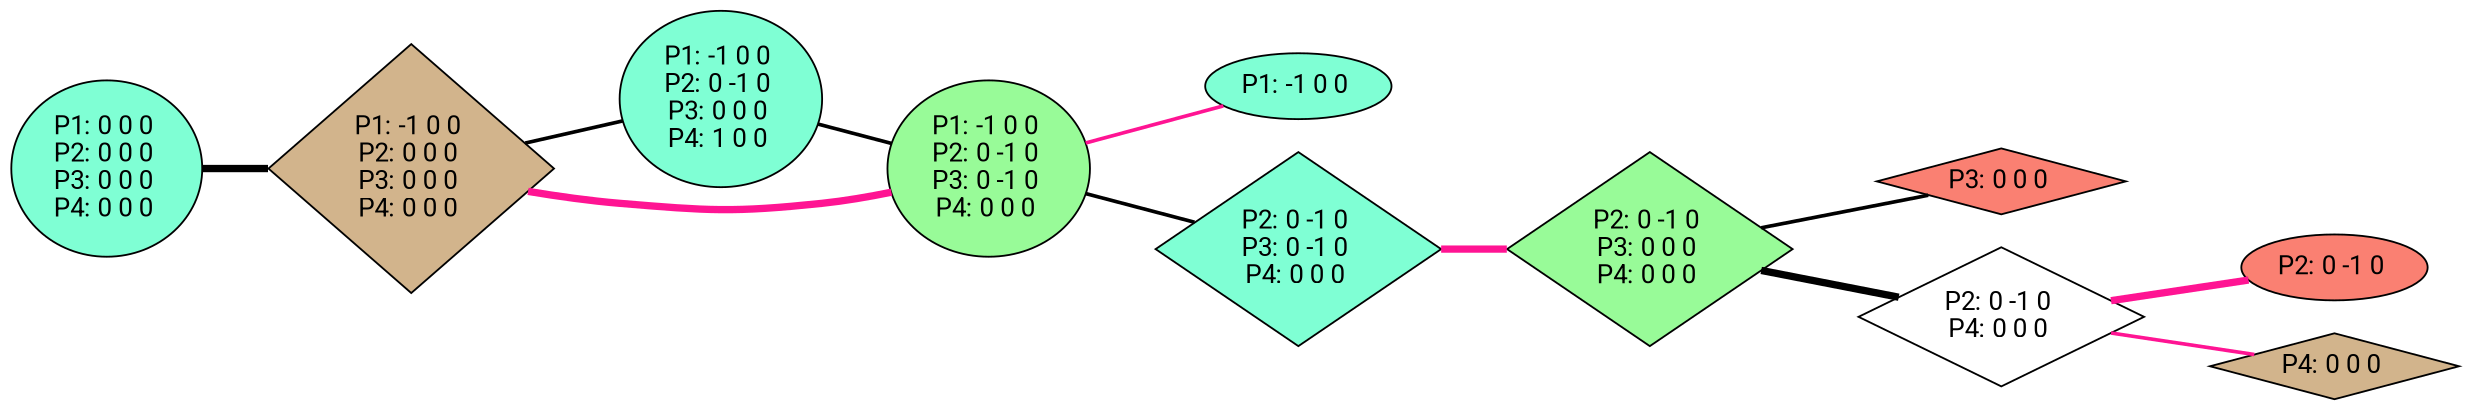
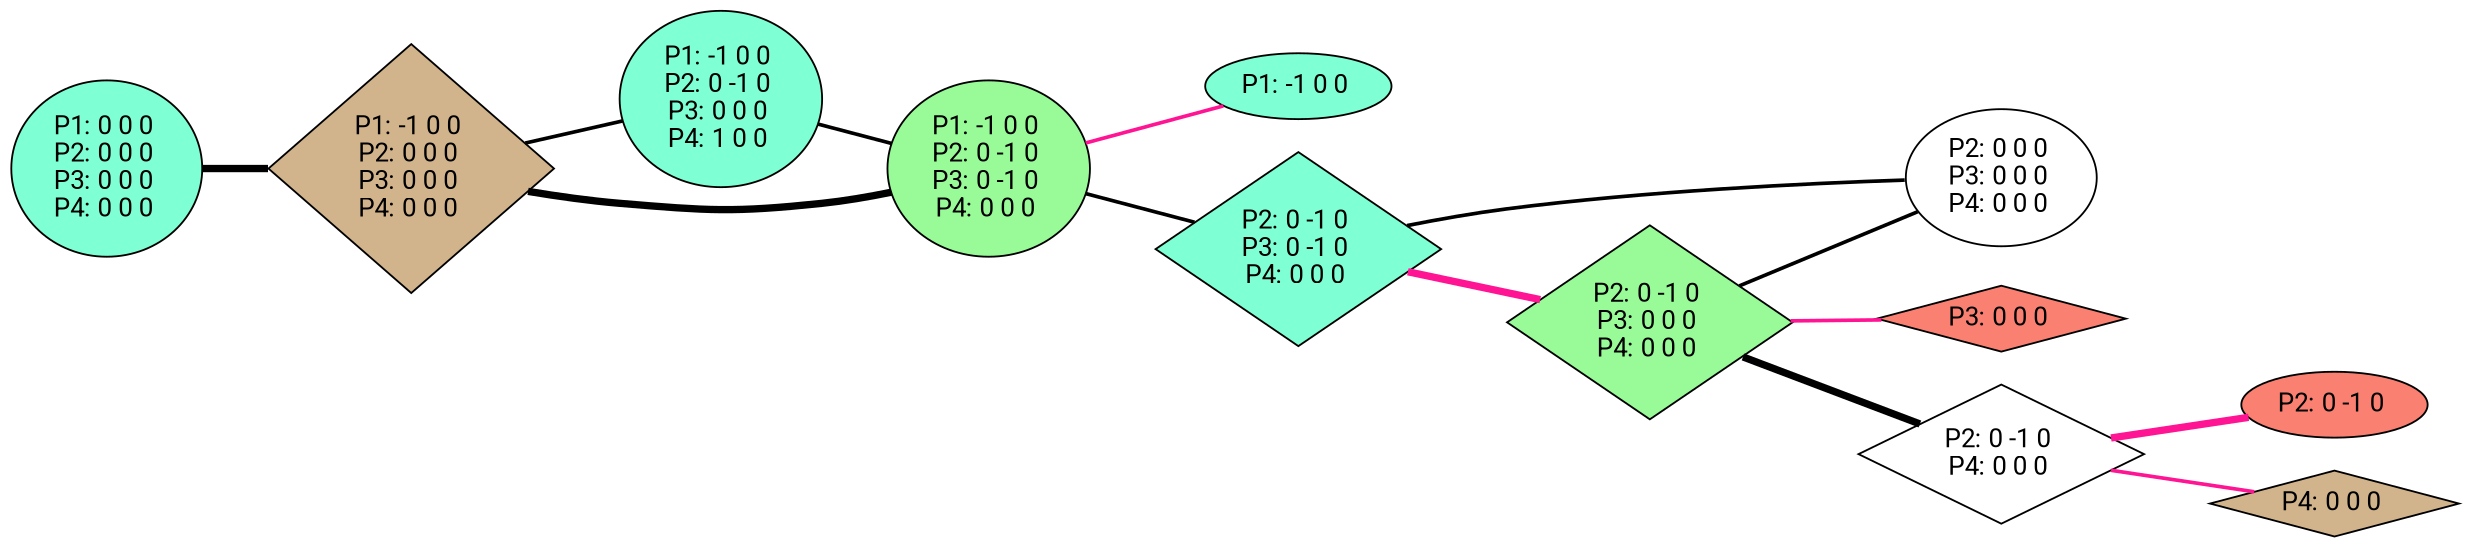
none -> (2001, 178)
(710, 209) -> (710, 209)
(1845, 211) -> (1836, 320)
